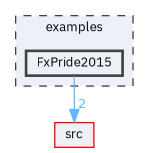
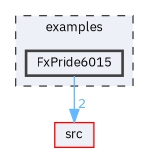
(74, 63) -> (74, 63)
